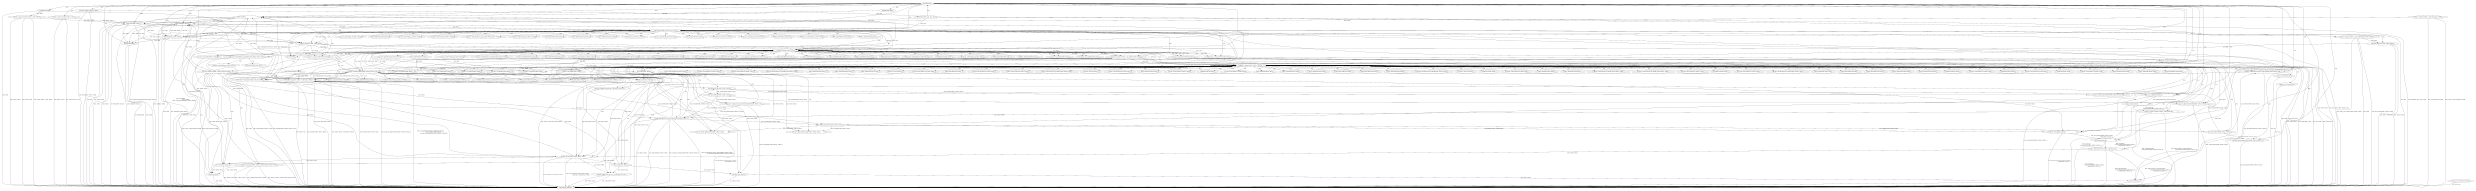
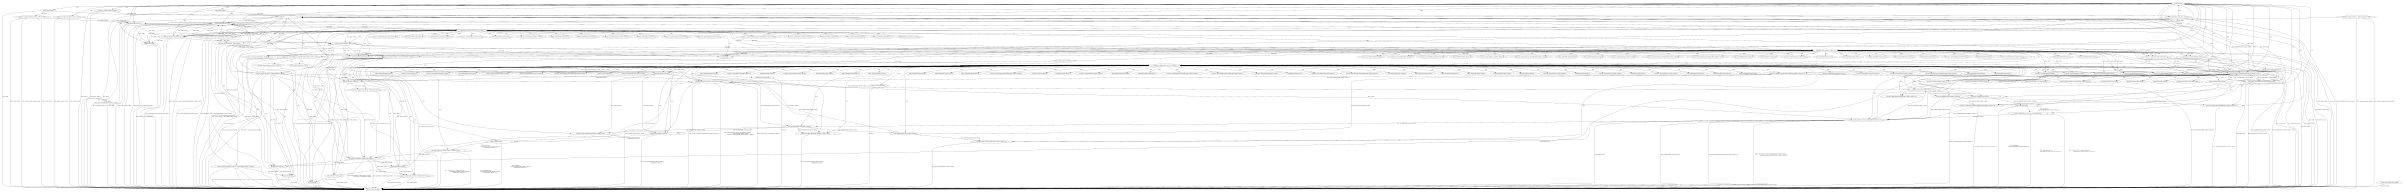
(296, 179) -> (84, 184)
